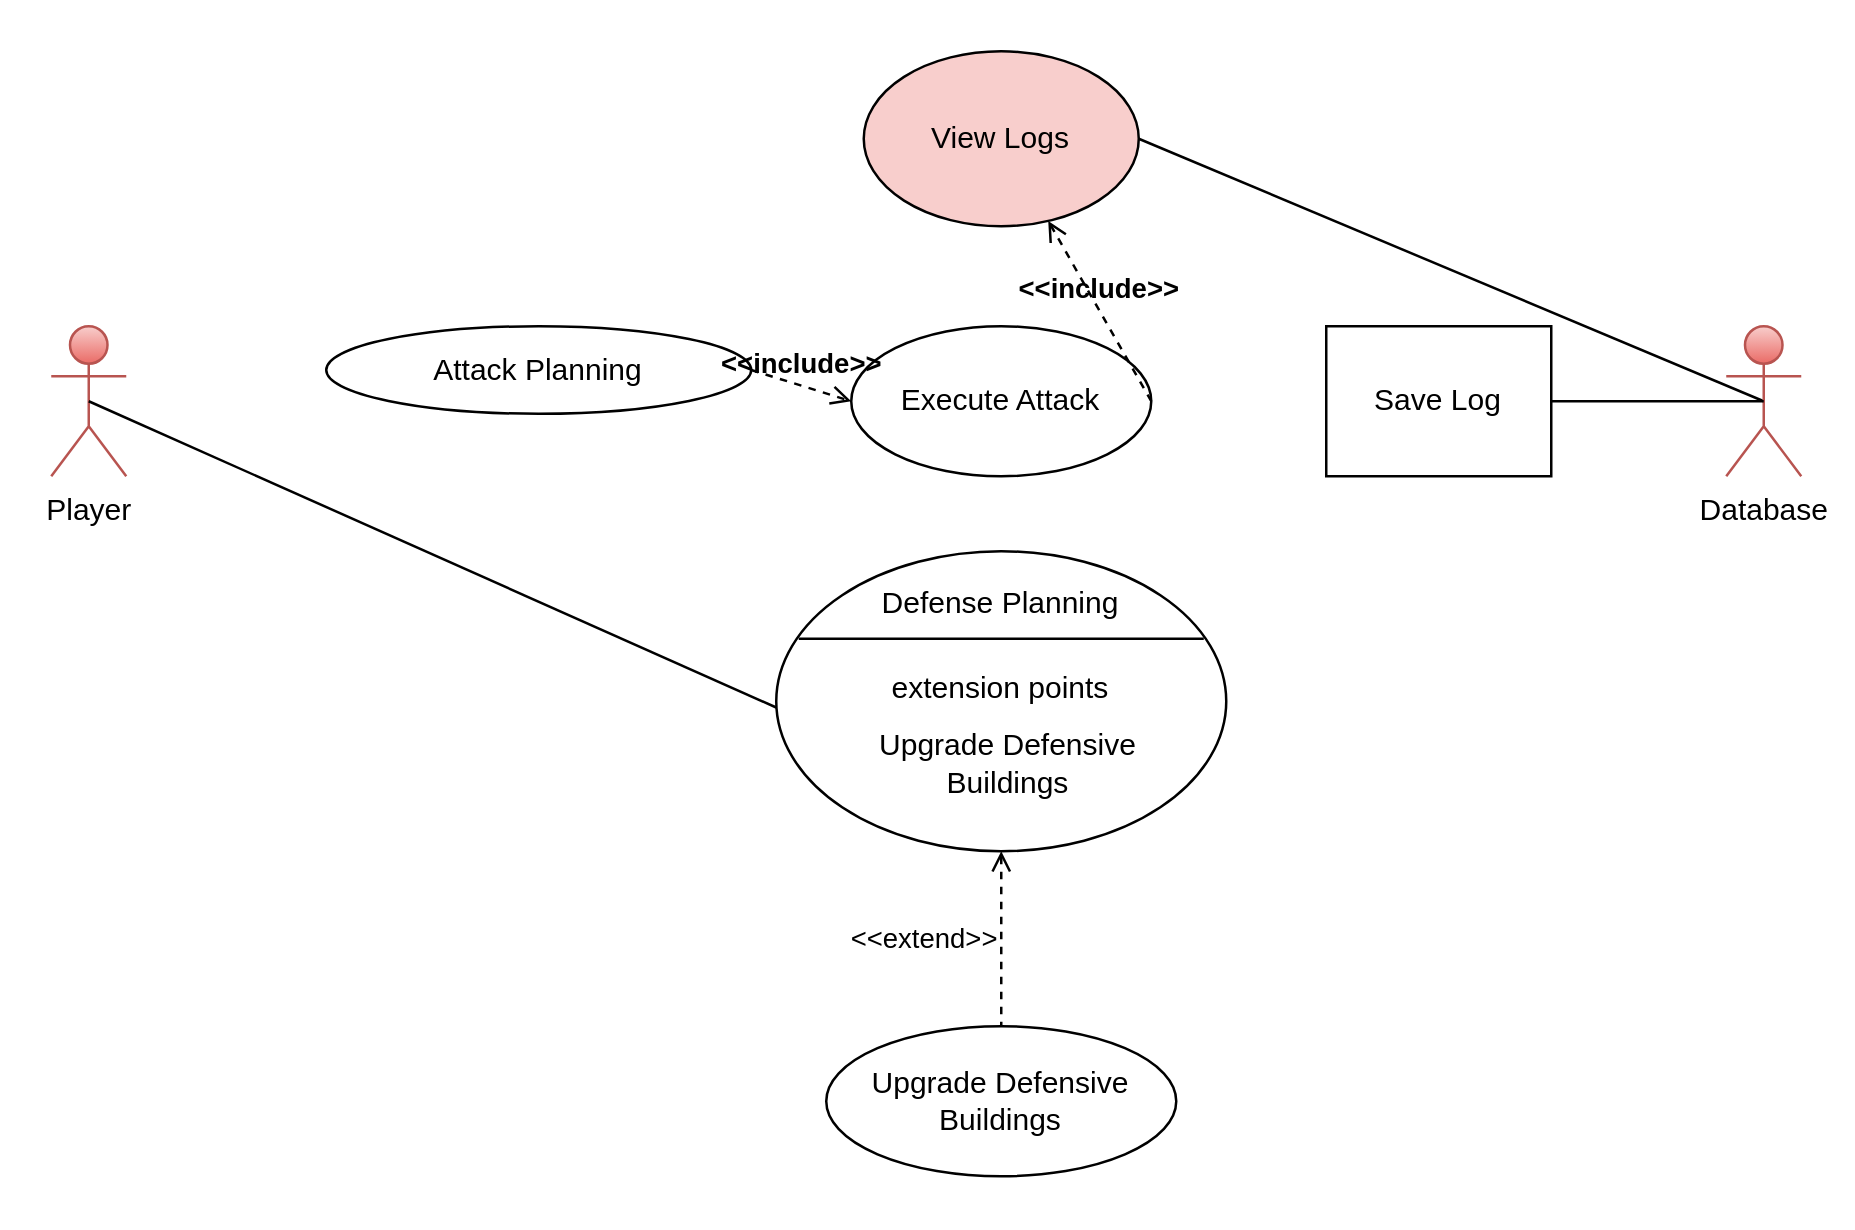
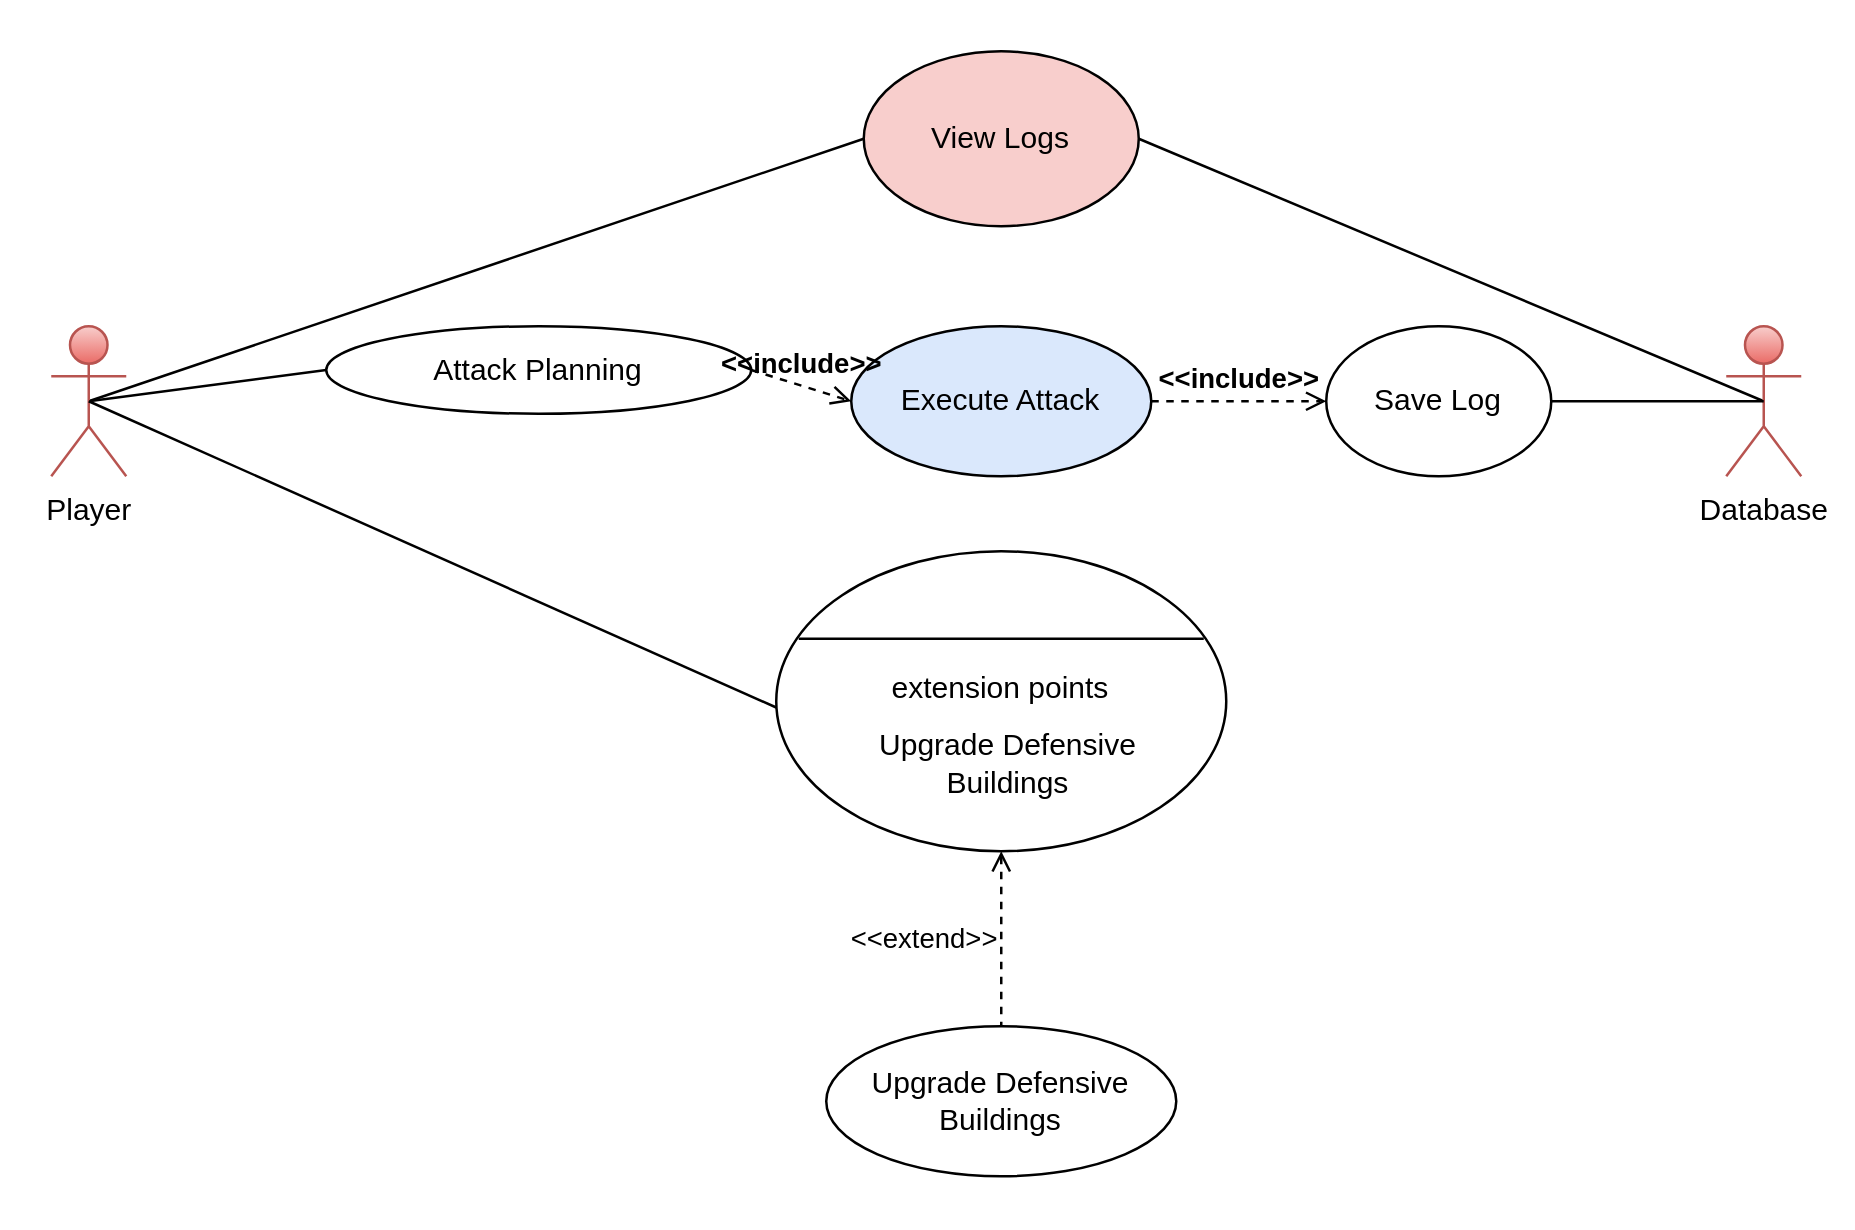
none -> (491, 265)
(1101, 314) -> (1235, 401)
none -> (220, 384)
(1001, 401) -> (1001, 401)
(1439, 401) -> (1439, 401)
(1001, 589) -> none
